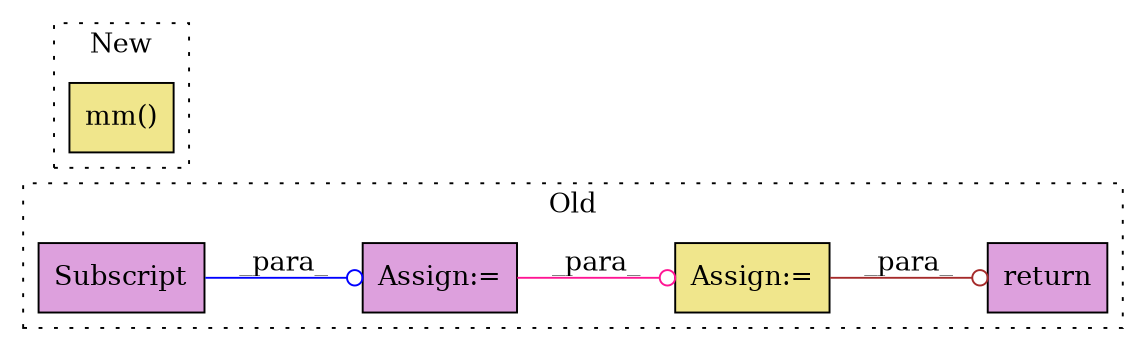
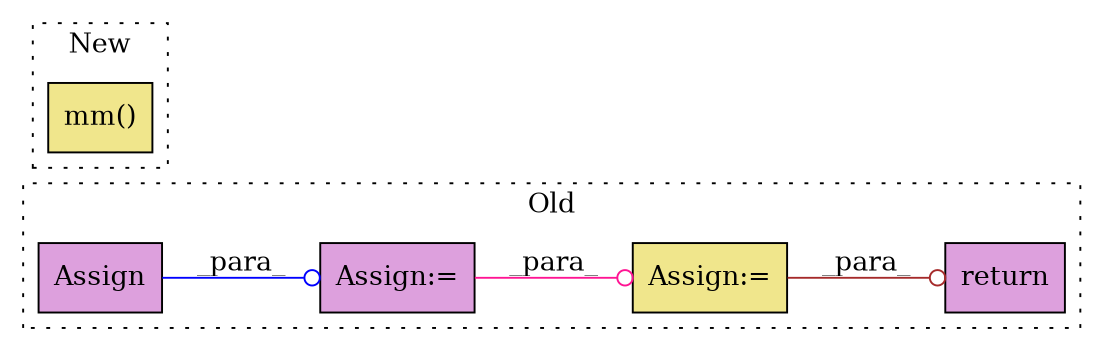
(122, 278) -> (100, 278)
